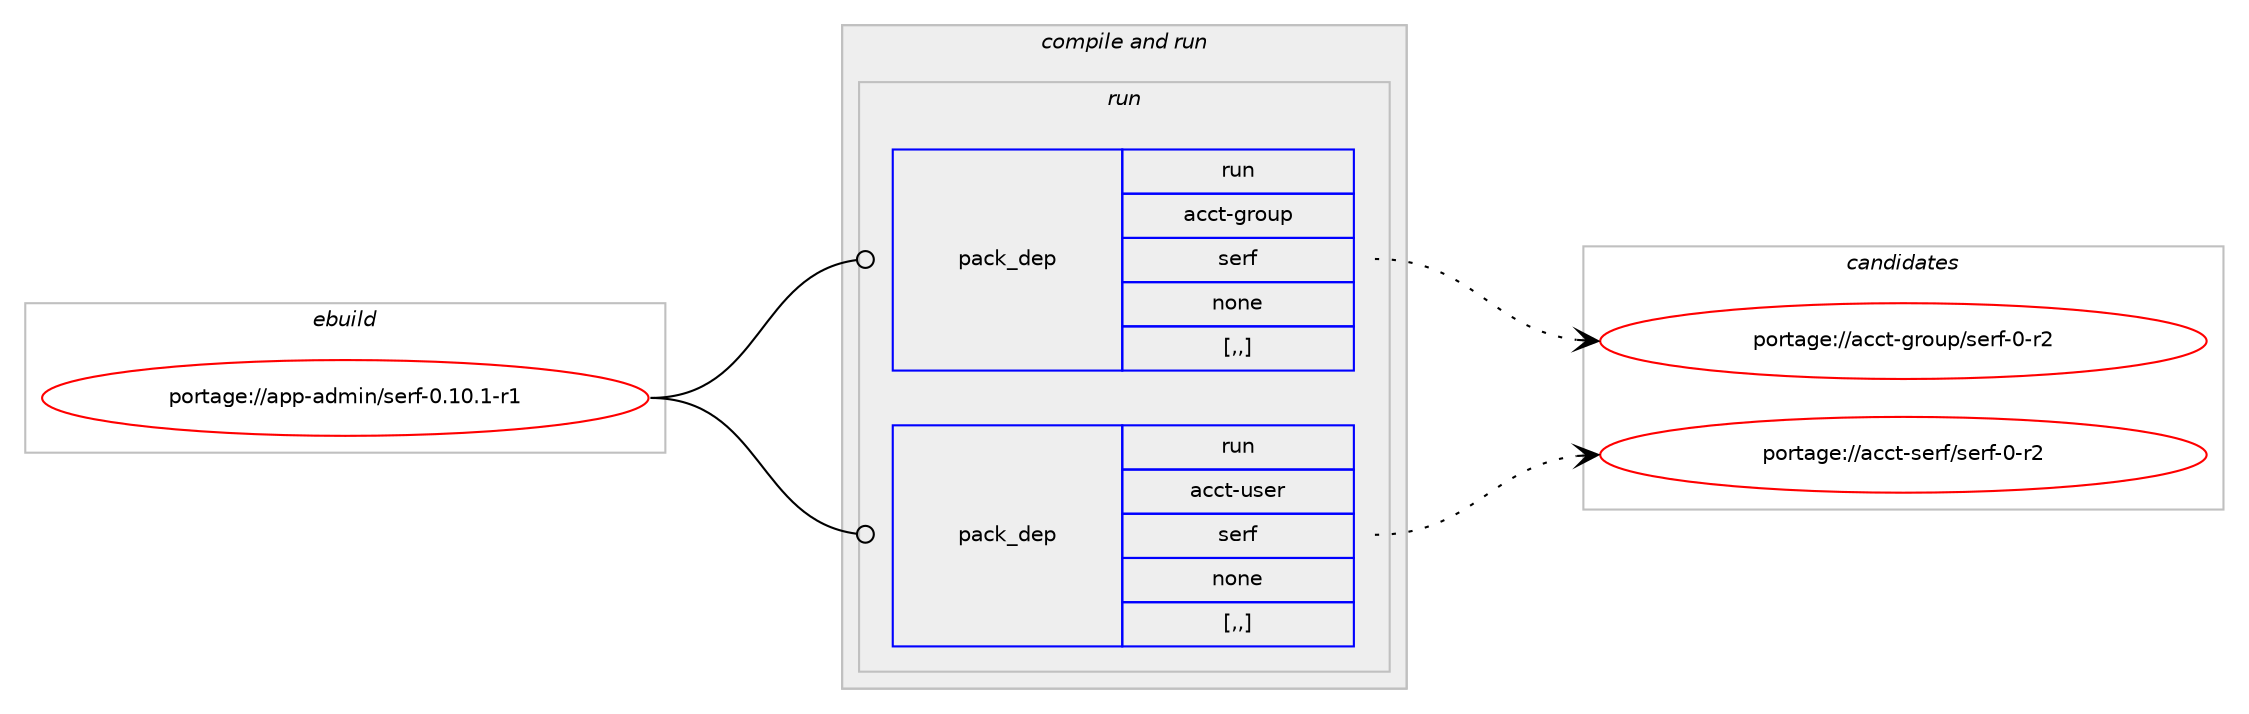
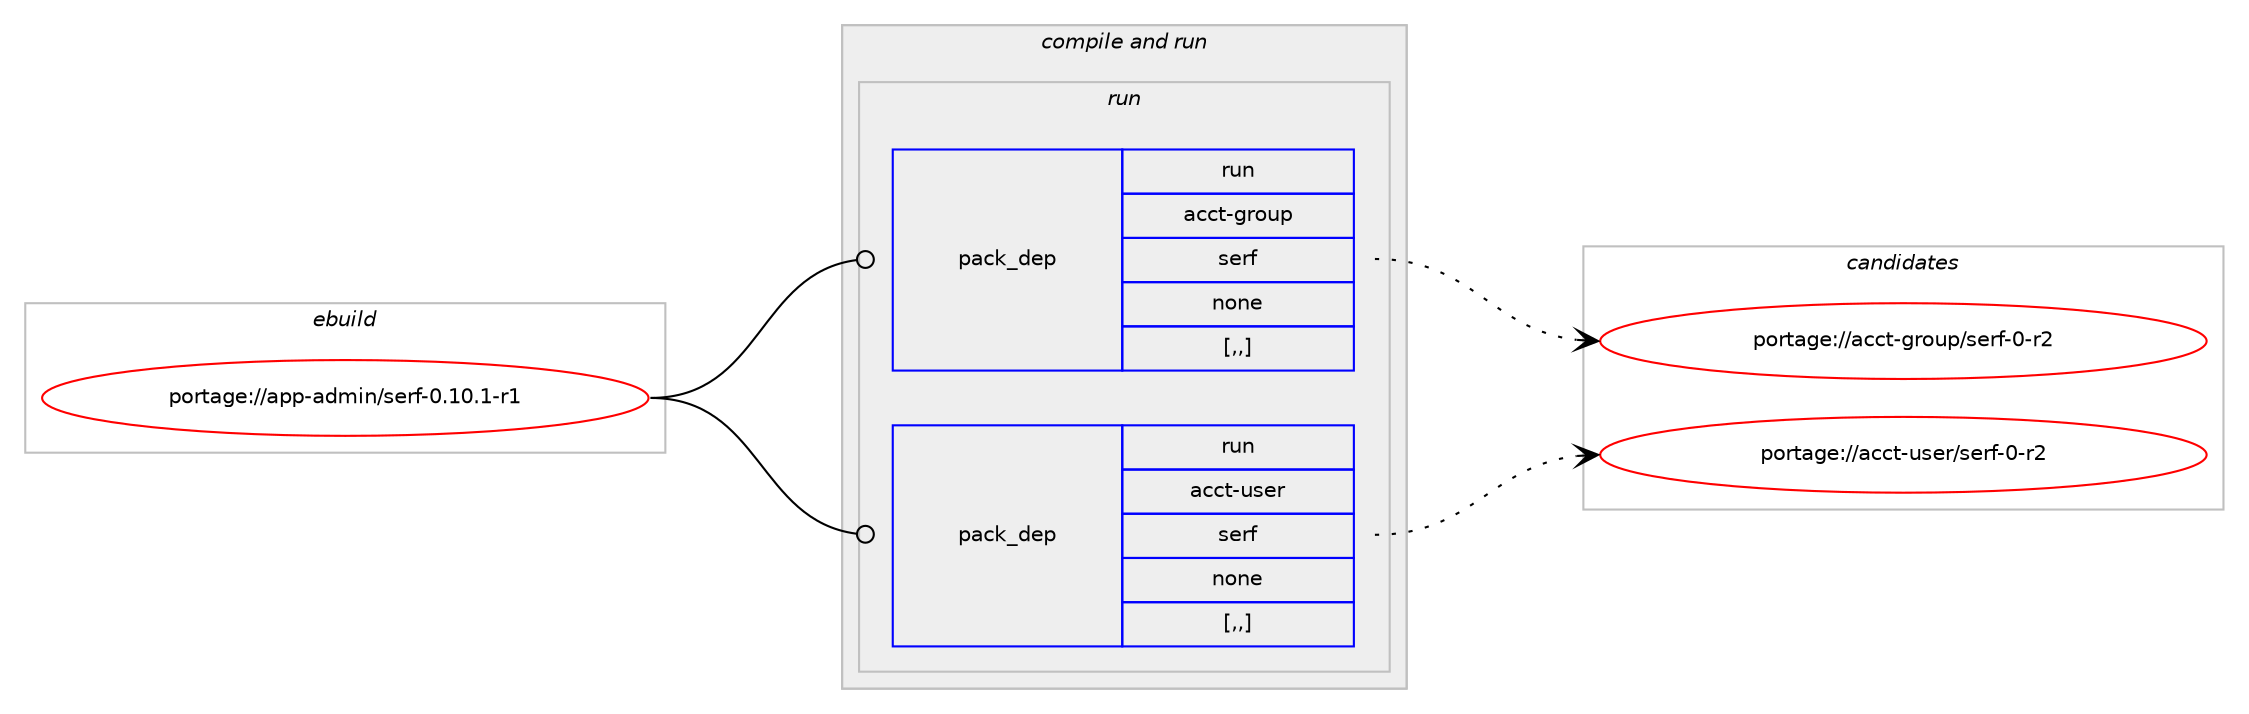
(1903, 455) -> (1903, 455)
